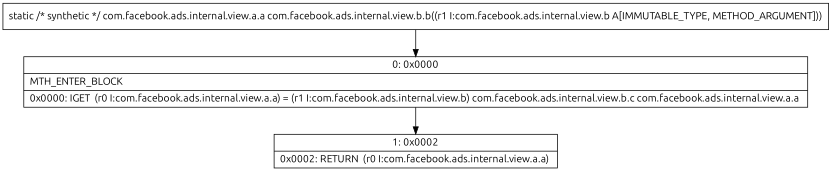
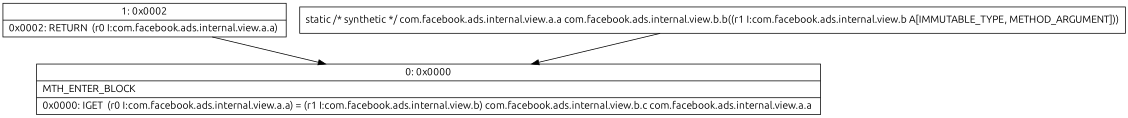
(416, 117) -> (265, 50)
